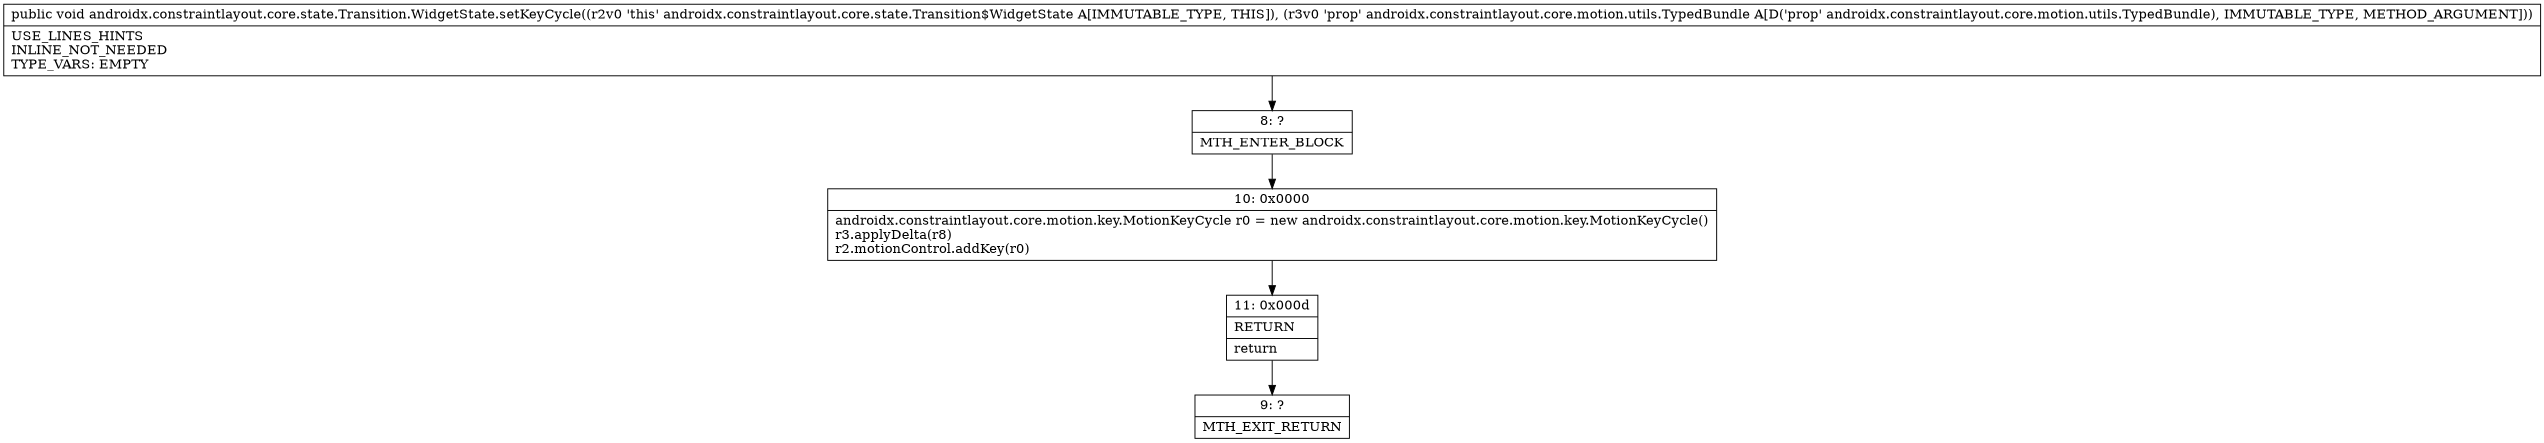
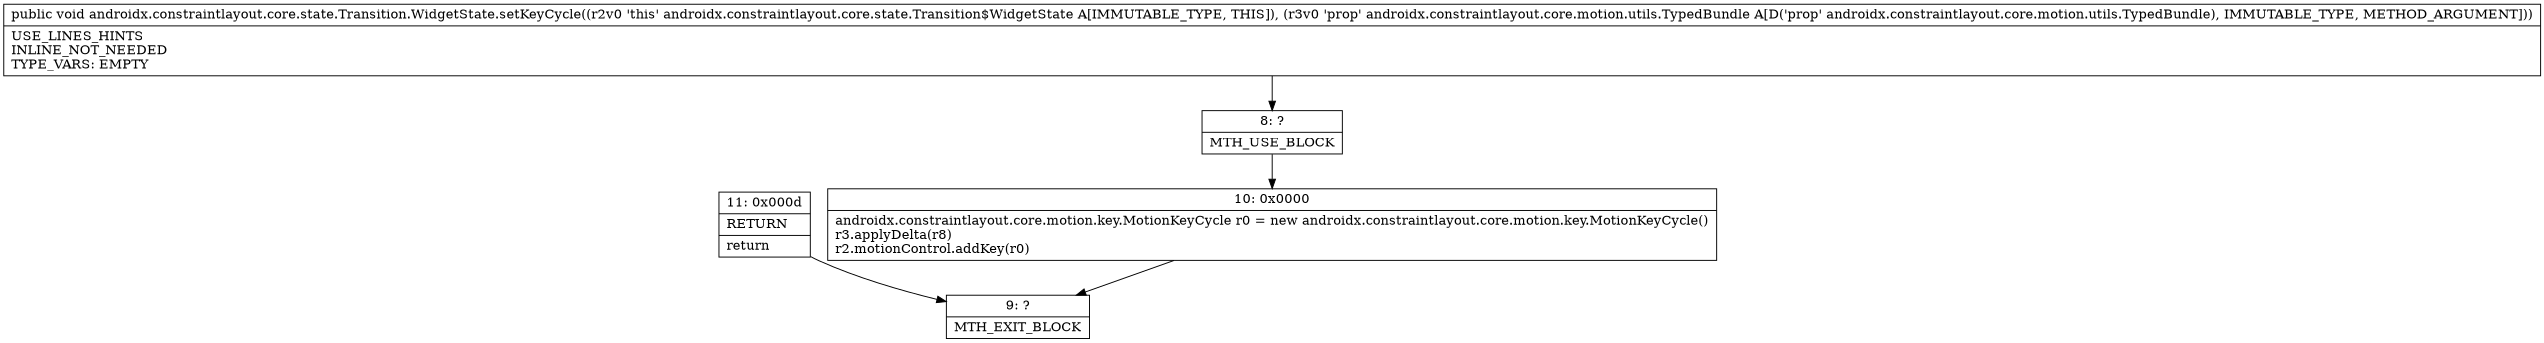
(1272, 143) -> (1272, 143)
(1272, 273) -> (1130, 276)
(1272, 427) -> (1018, 327)
